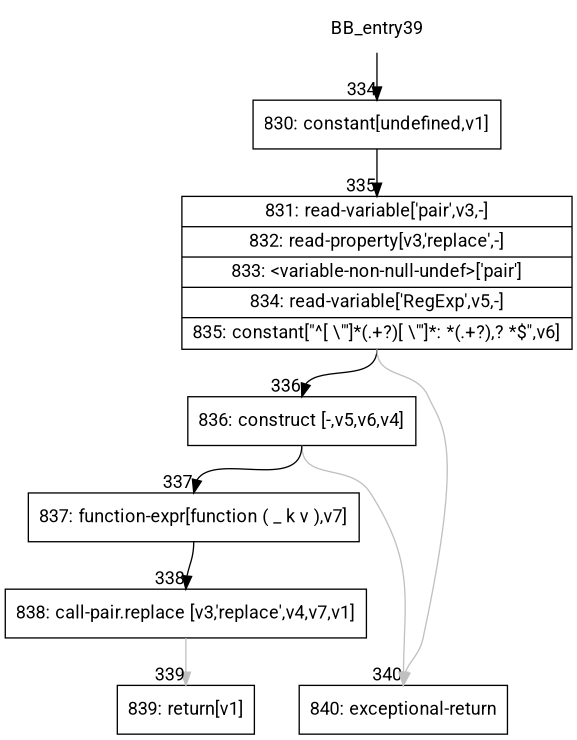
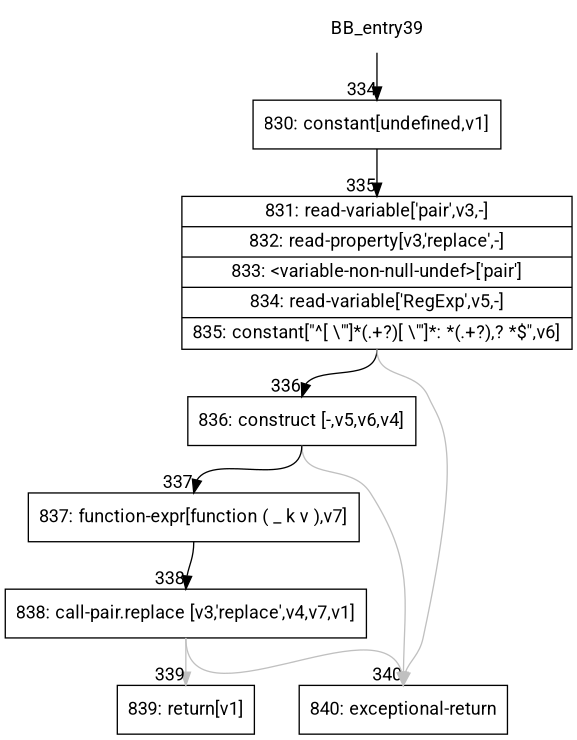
none -> (288, 663)
